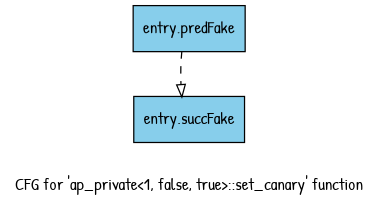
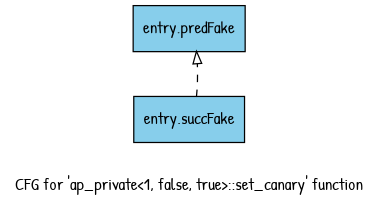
(181, 68) -> (197, 80)
